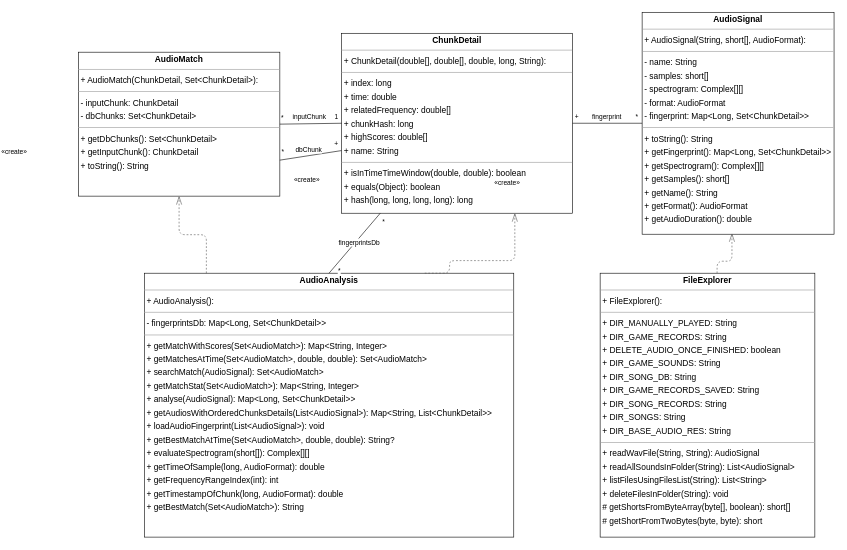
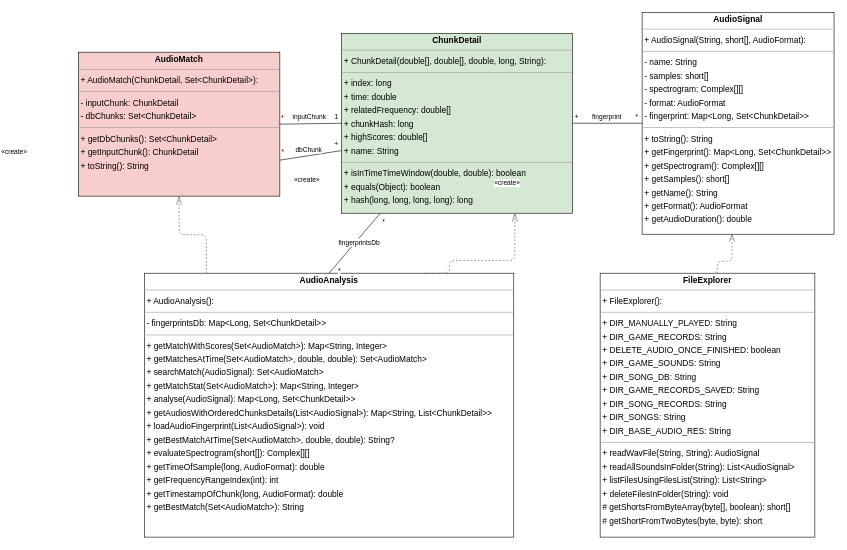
(457, 123) -> (457, 123)
(179, 124) -> (179, 124)
